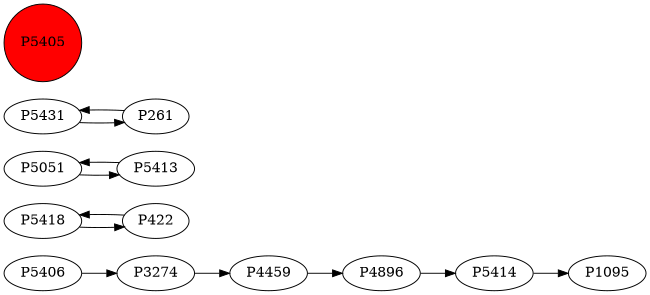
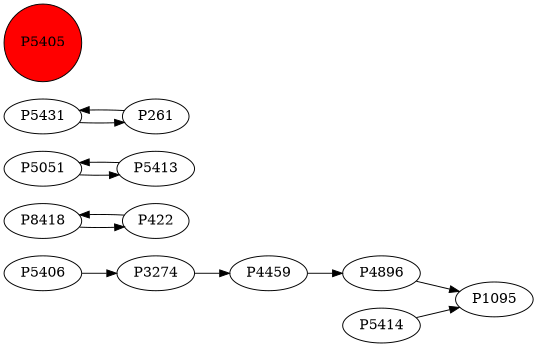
(43, 221) -> (43, 221)
(433, 273) -> (433, 285)
